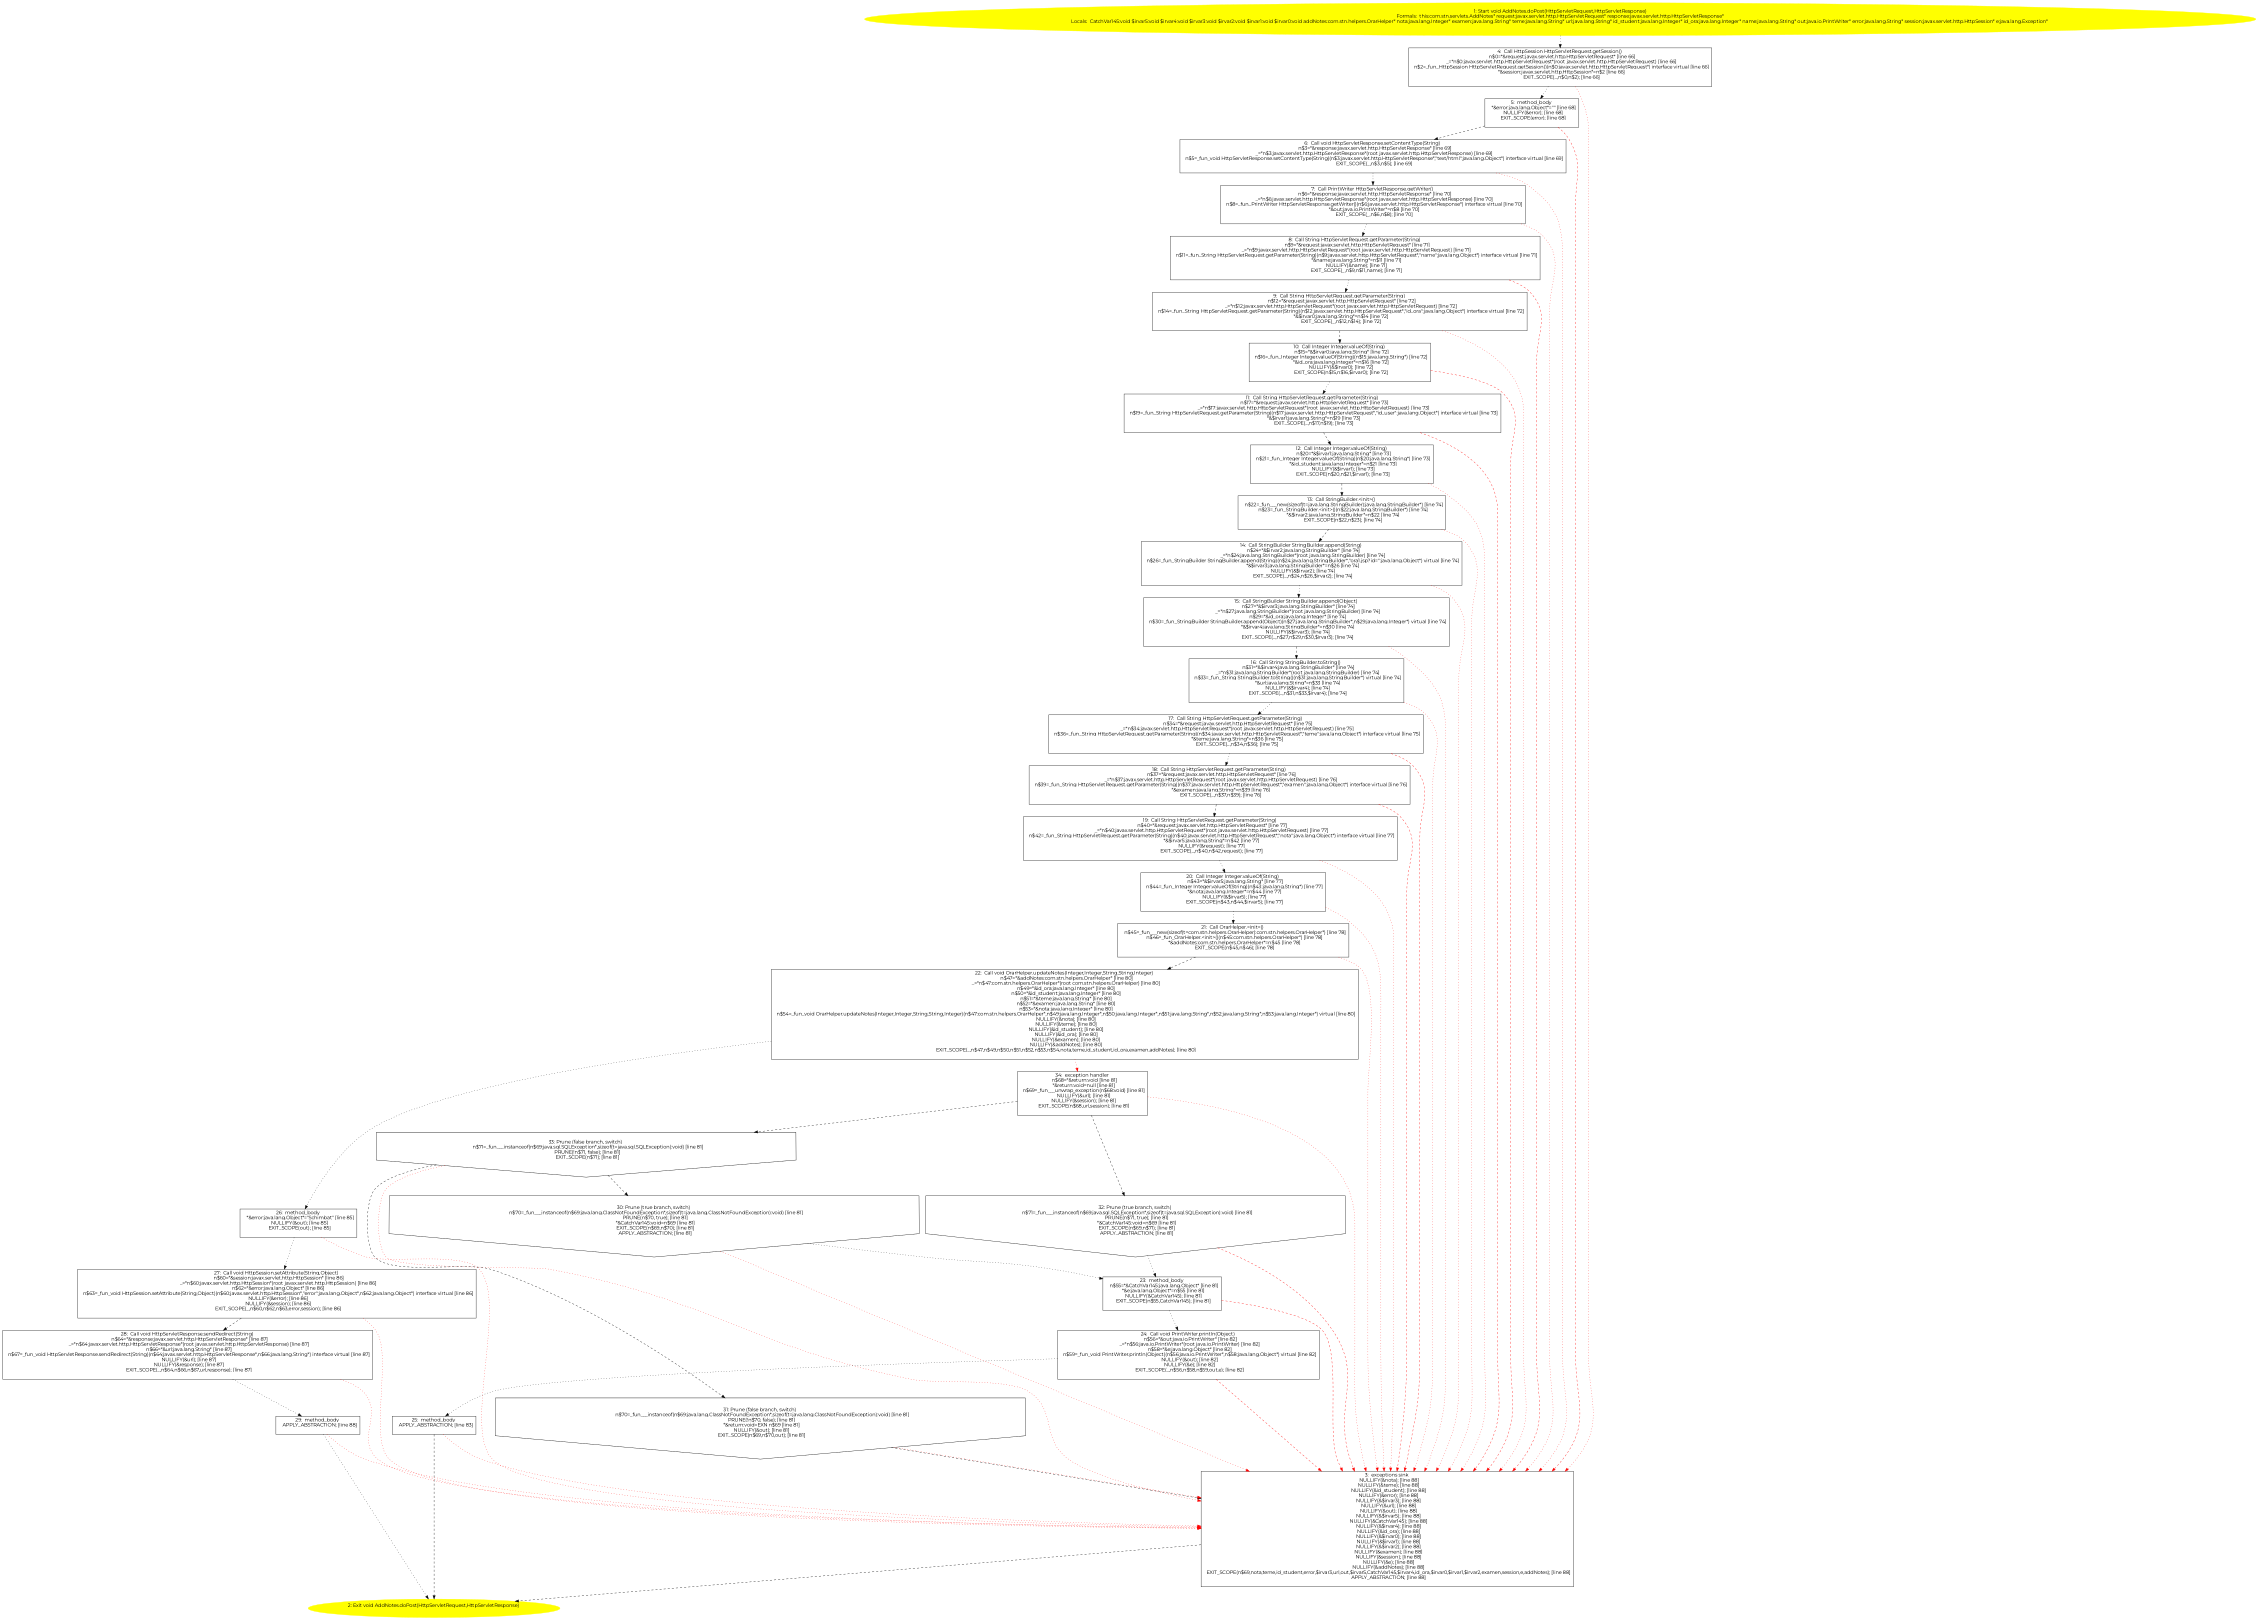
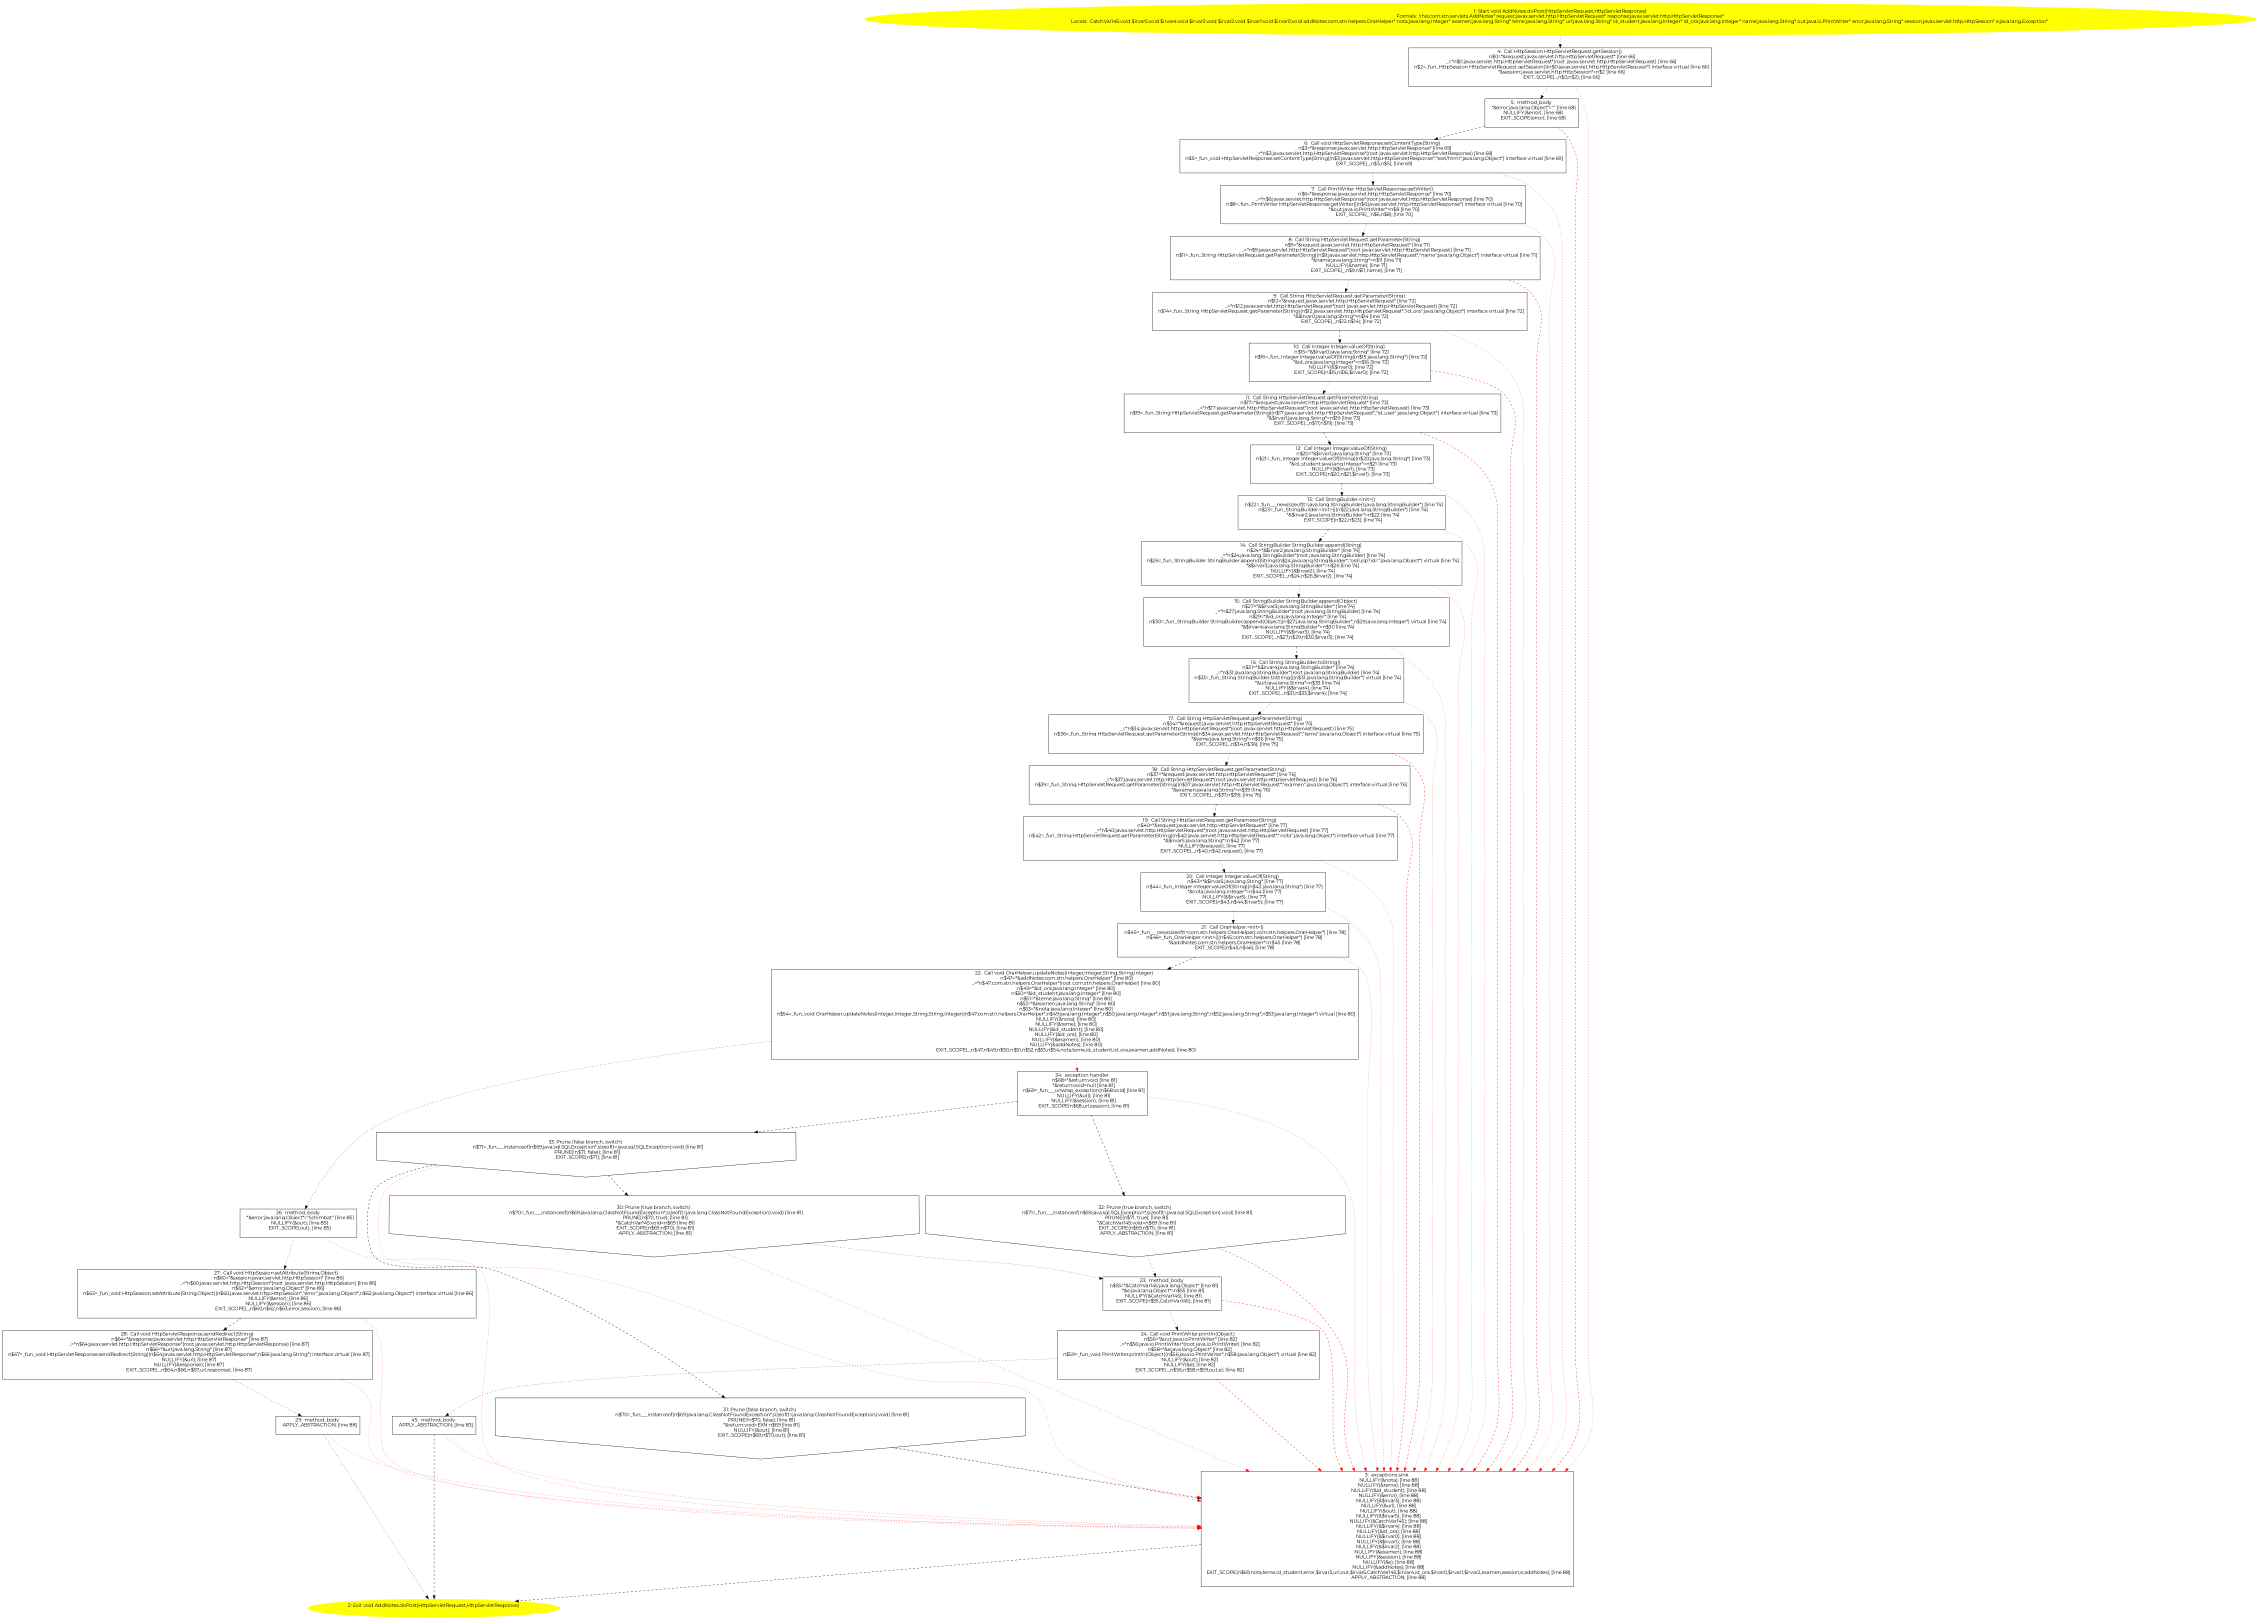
(434, 1425) -> (434, 1425)
